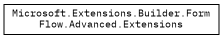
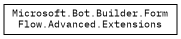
(112, 20) -> (90, 20)
